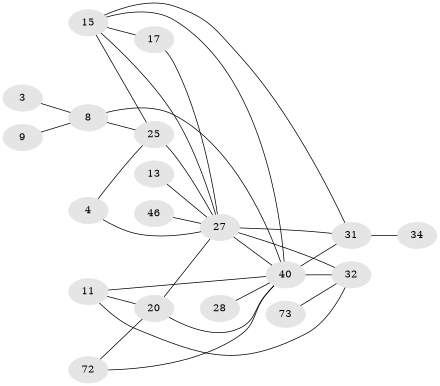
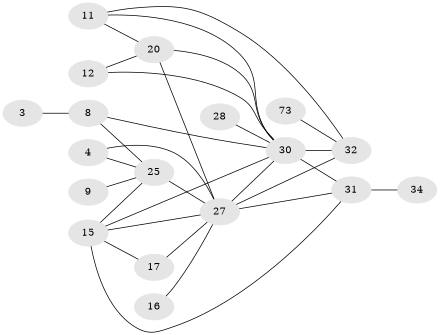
(56, 128) -> (121, 182)
(154, 174) -> none
(154, 213) -> (154, 307)
(286, 275) -> (286, 150)
(88, 370) -> (88, 74)
